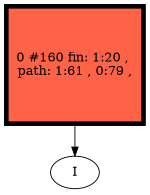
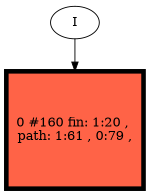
(75, 135) -> (75, 50)
